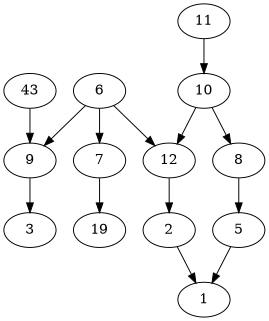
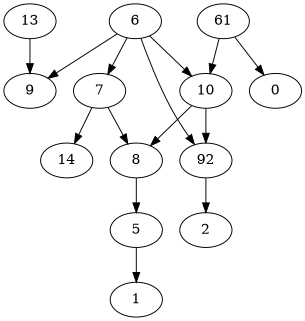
(204, 21) -> (223, 21)
none -> (167, 53)
(30, 91) -> (30, 21)
none -> (275, 91)
none -> (116, 121)
(169, 160) -> (206, 160)
(30, 230) -> none
(100, 230) -> (67, 160)
(184, 261) -> none
